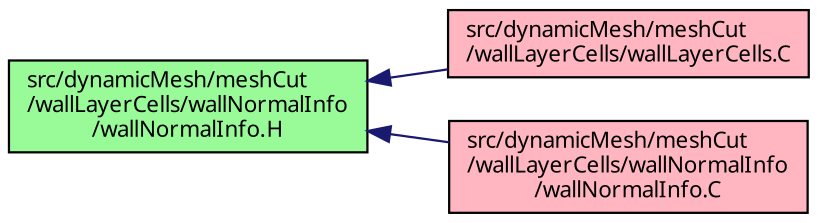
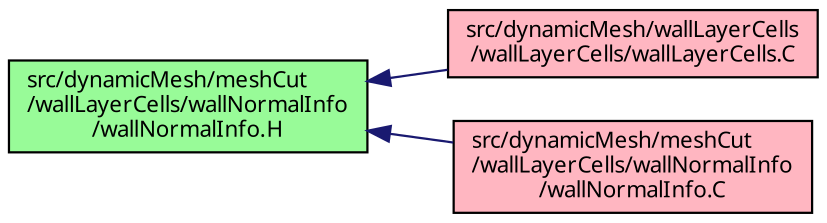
(628, 44) -> (633, 44)
